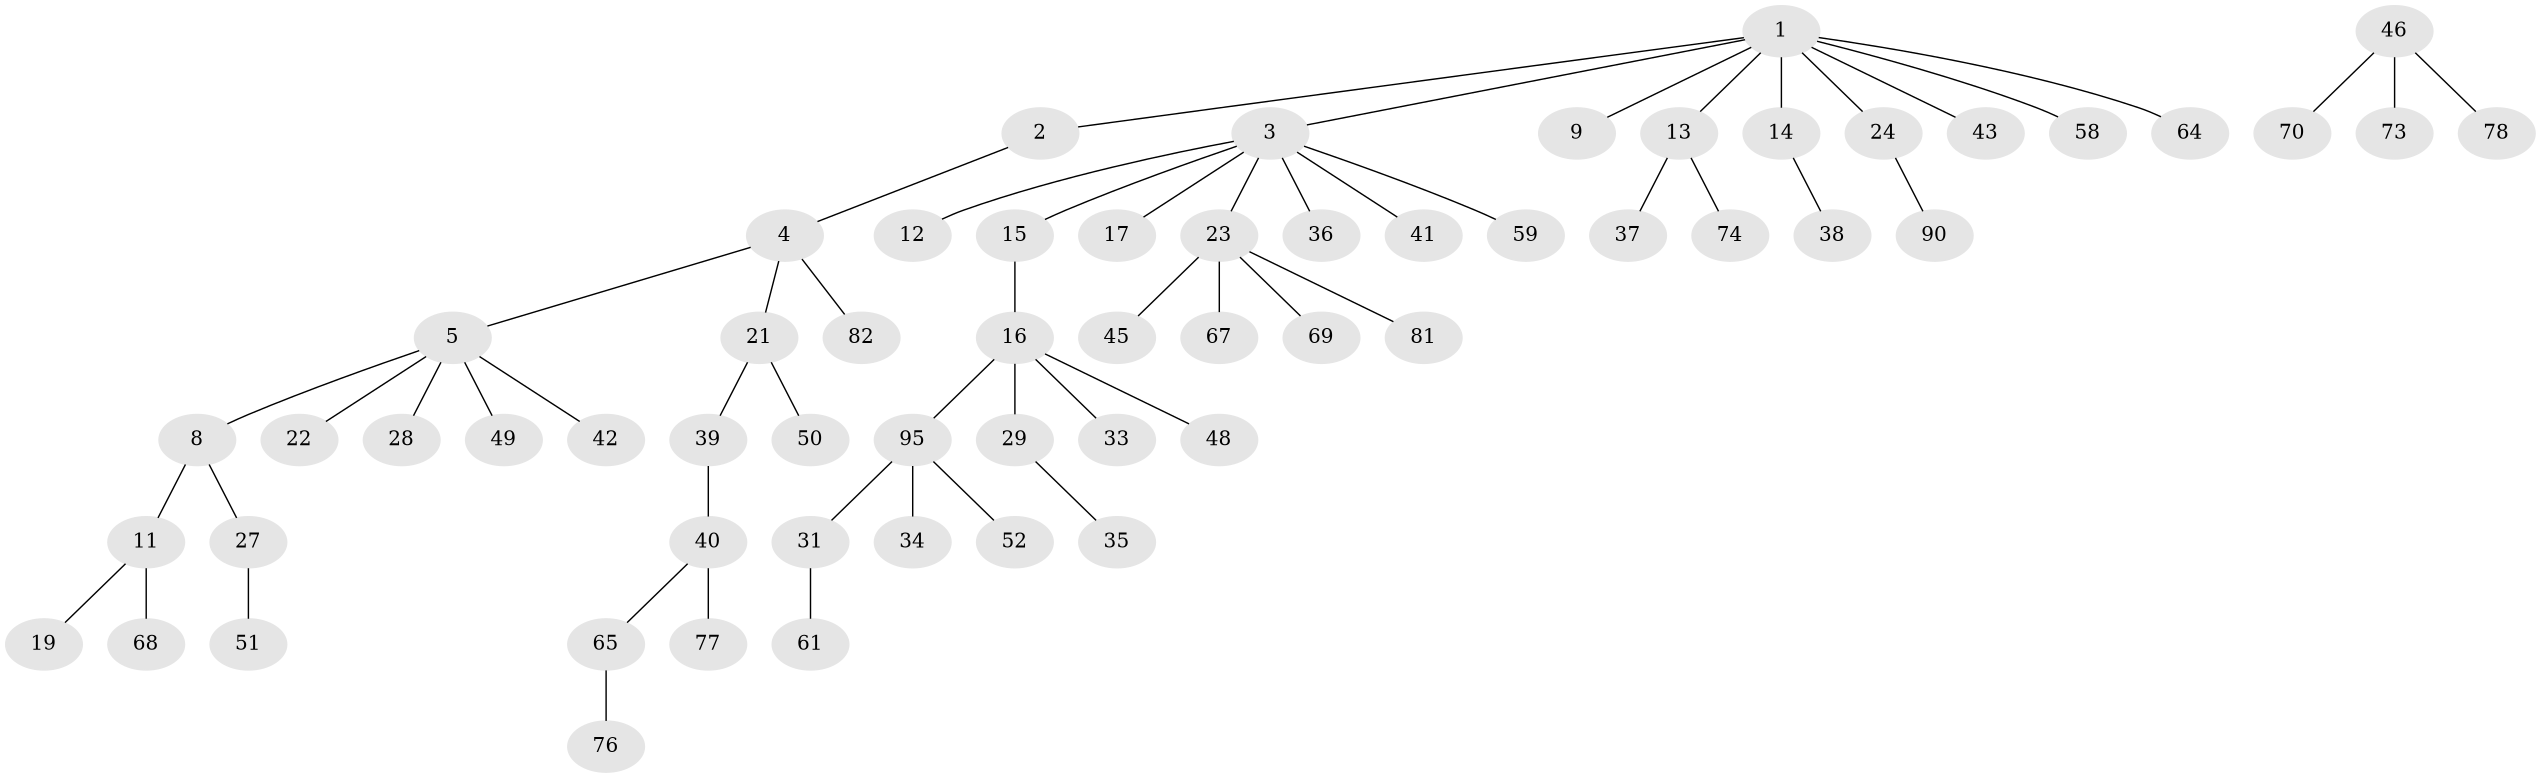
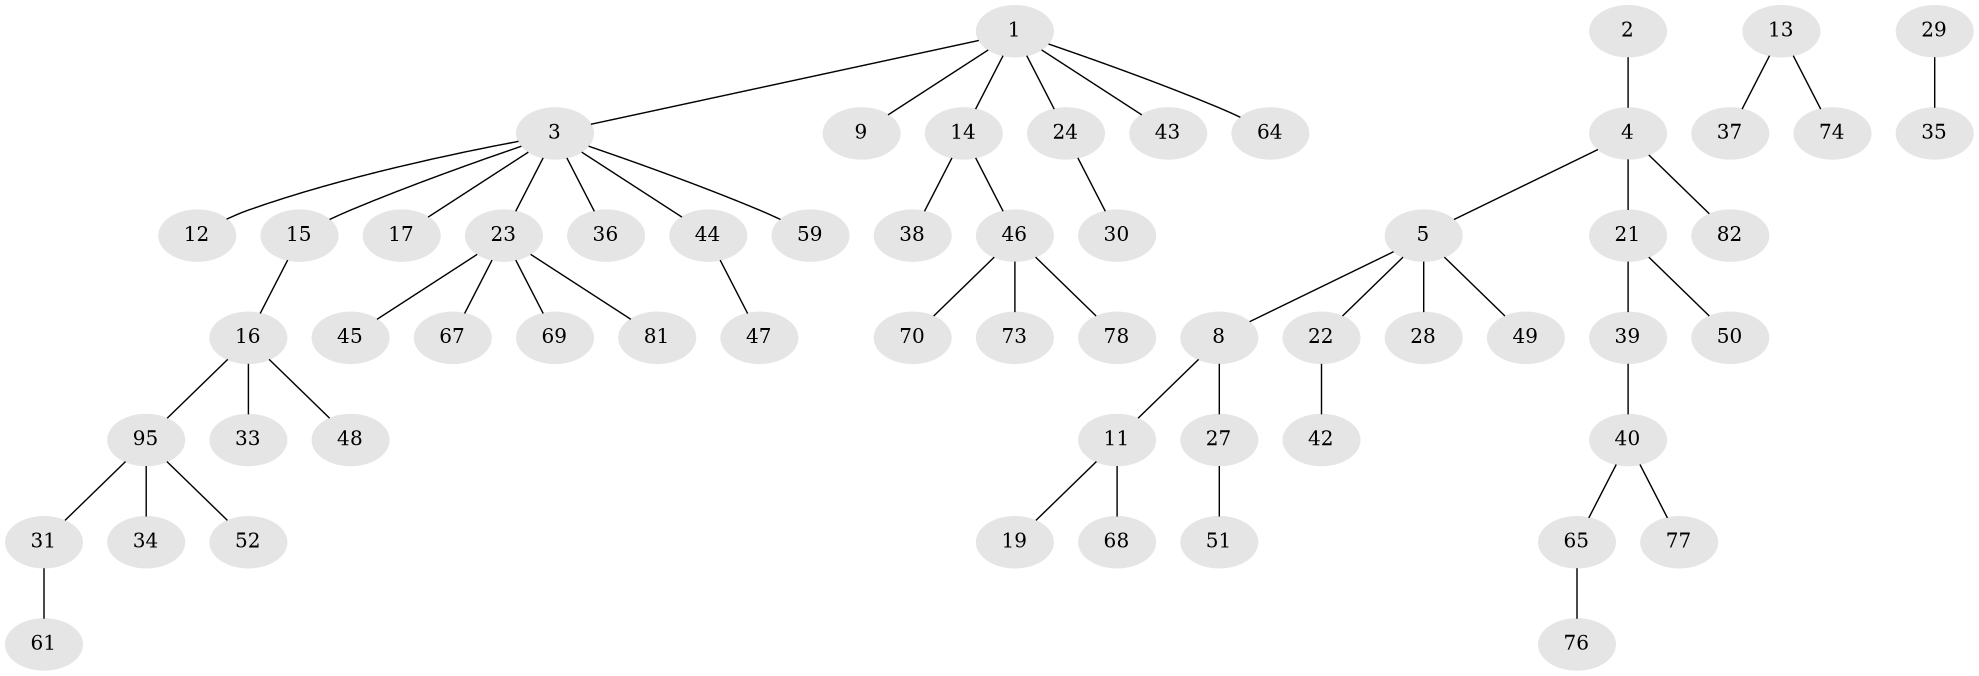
(1411, 82) -> none
(1730, 82) -> none
(2088, 133) -> none
none -> (989, 185)
(1424, 236) -> (708, 236)
(1935, 236) -> (1117, 236)
none -> (759, 338)
(530, 389) -> (1322, 389)
(1015, 389) -> none
